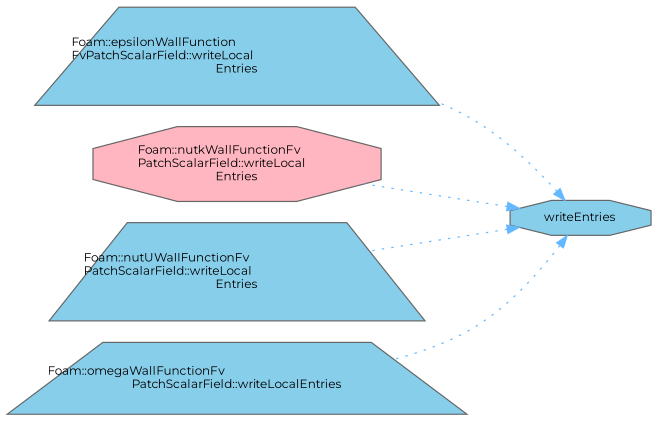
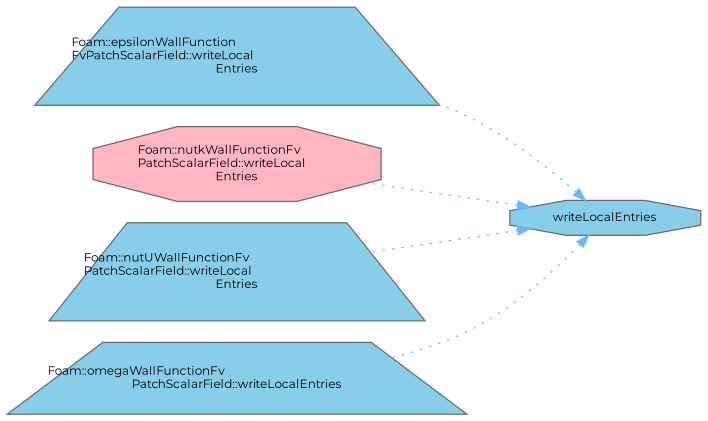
(581, 218) -> (605, 218)
